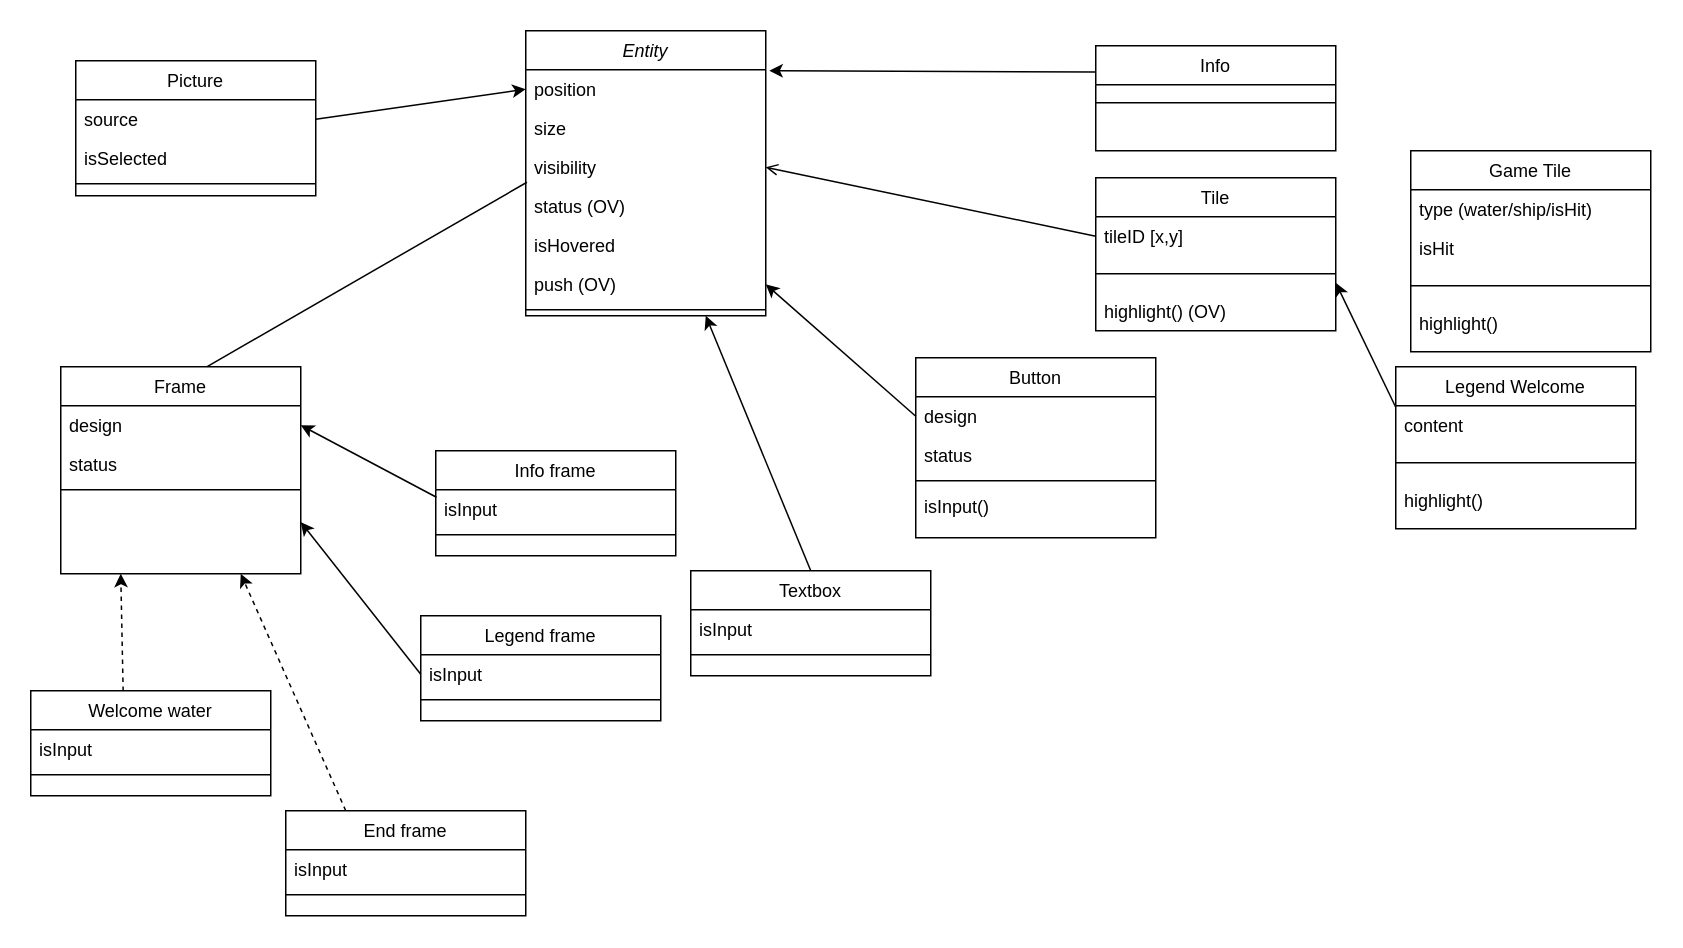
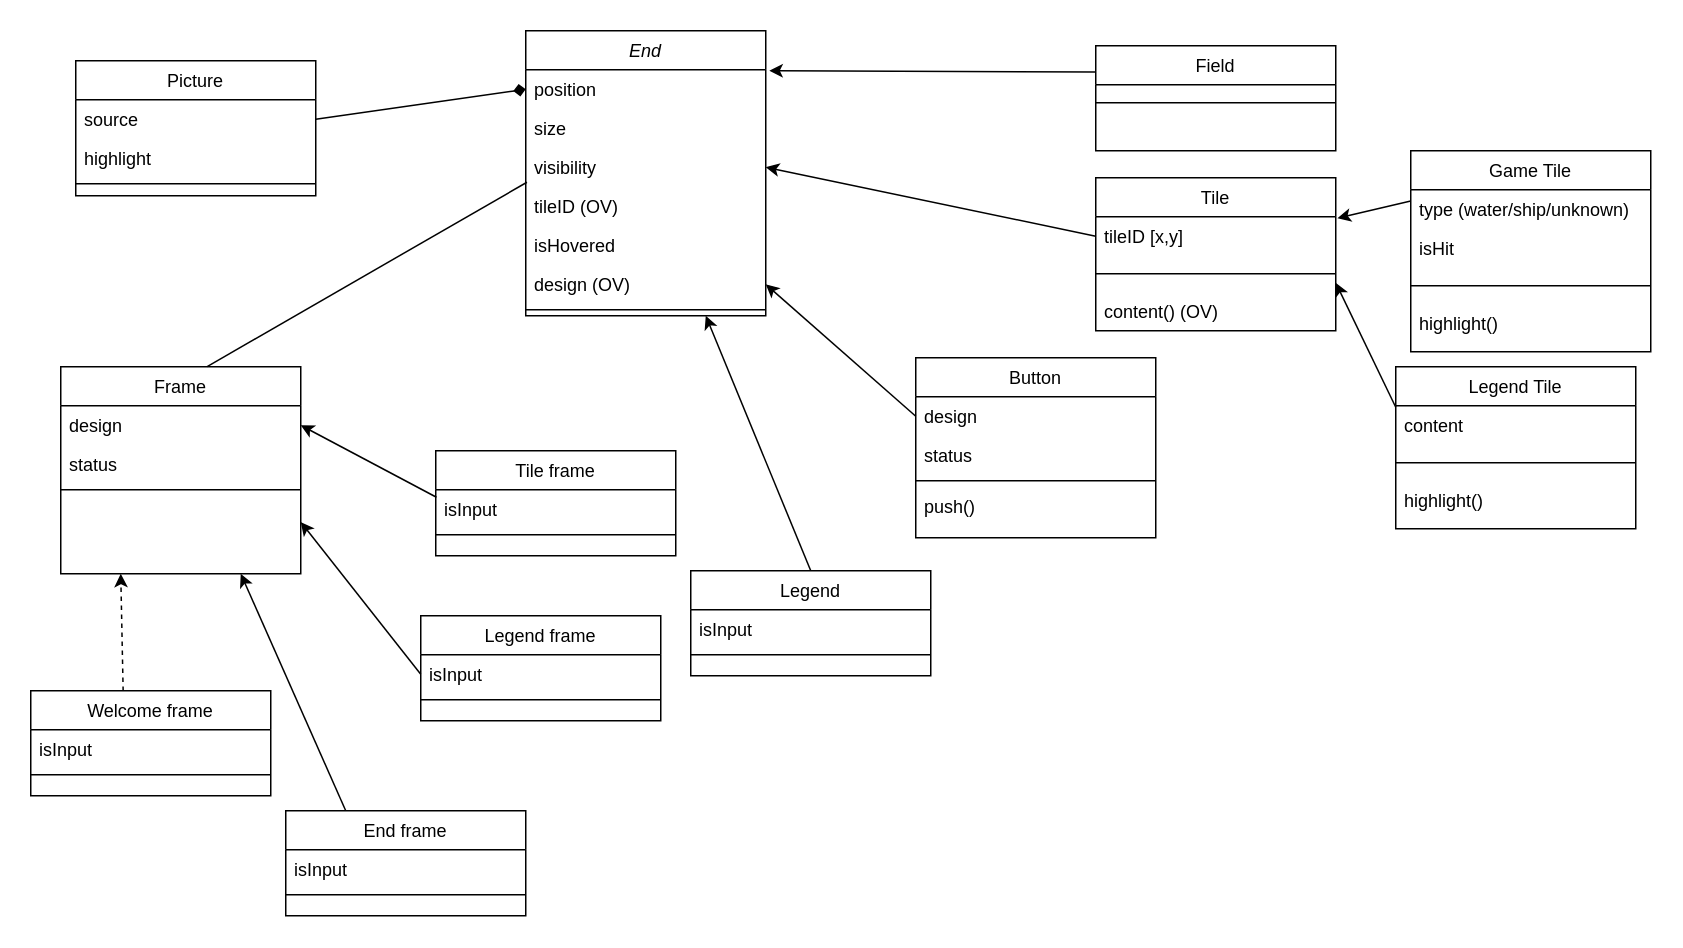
(645, 51) -> (645, 51)
(1215, 66) -> (1215, 66)
(514, 91) -> (513, 91)
(130, 159) -> (122, 159)
(774, 169) -> (777, 170)
(587, 207) -> (582, 207)
none -> (1377, 209)
(1526, 210) -> (1540, 210)
(577, 285) -> (585, 285)
(1175, 312) -> (1172, 312)
(1515, 387) -> (1515, 387)
(555, 471) -> (555, 471)
(967, 507) -> (954, 507)
(810, 591) -> (810, 591)
(296, 698) -> (296, 698)
(150, 711) -> (150, 711)
